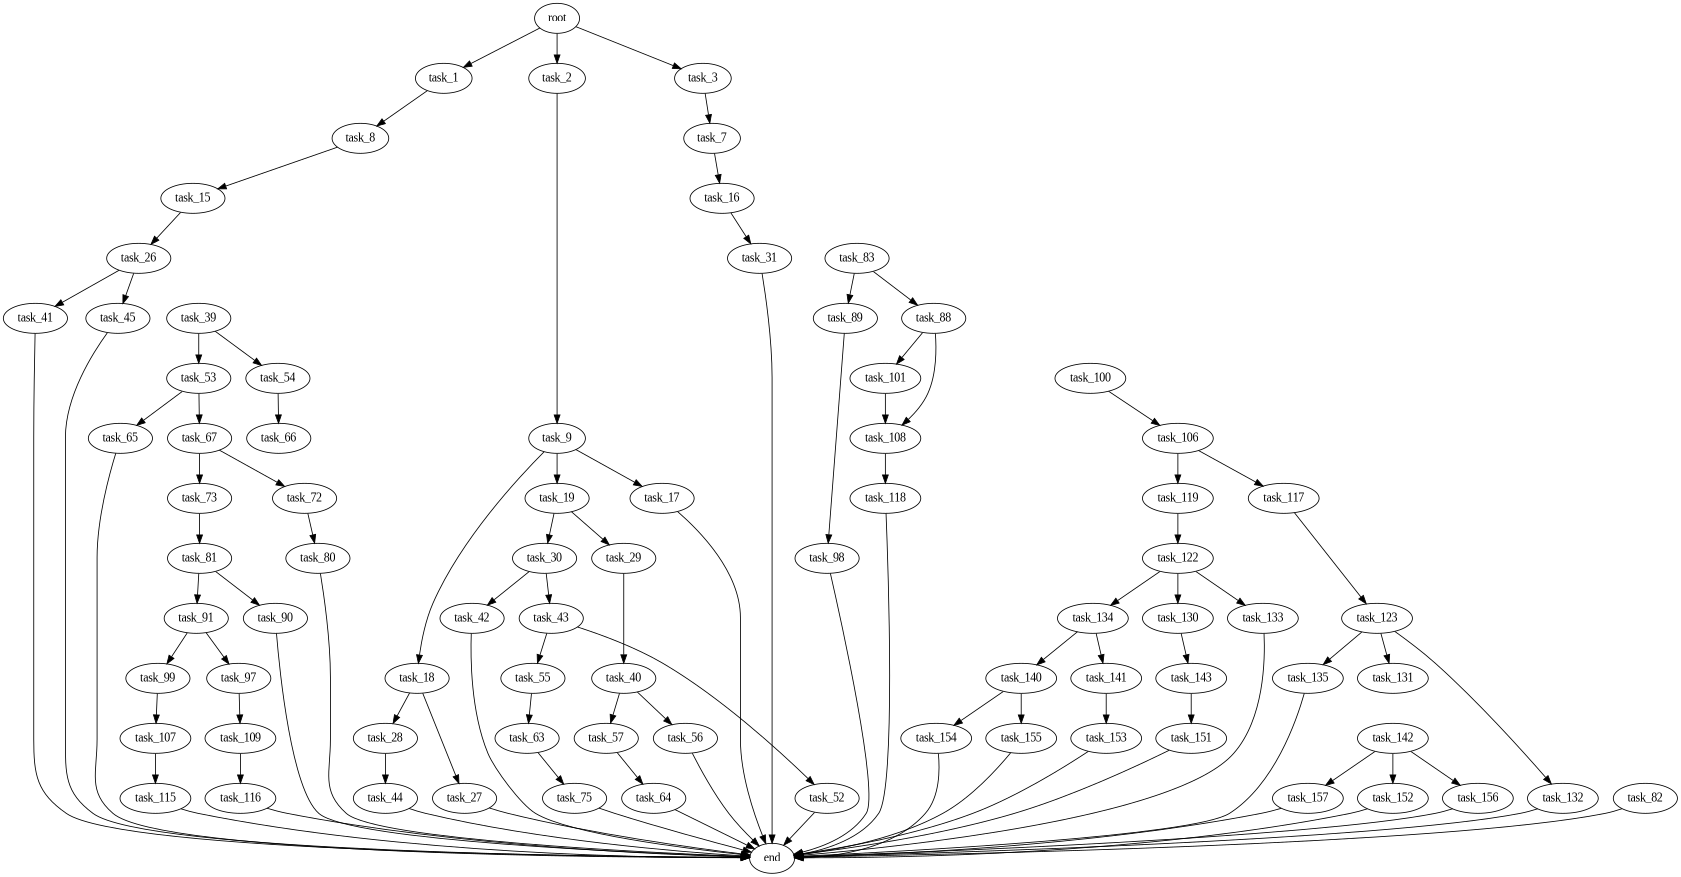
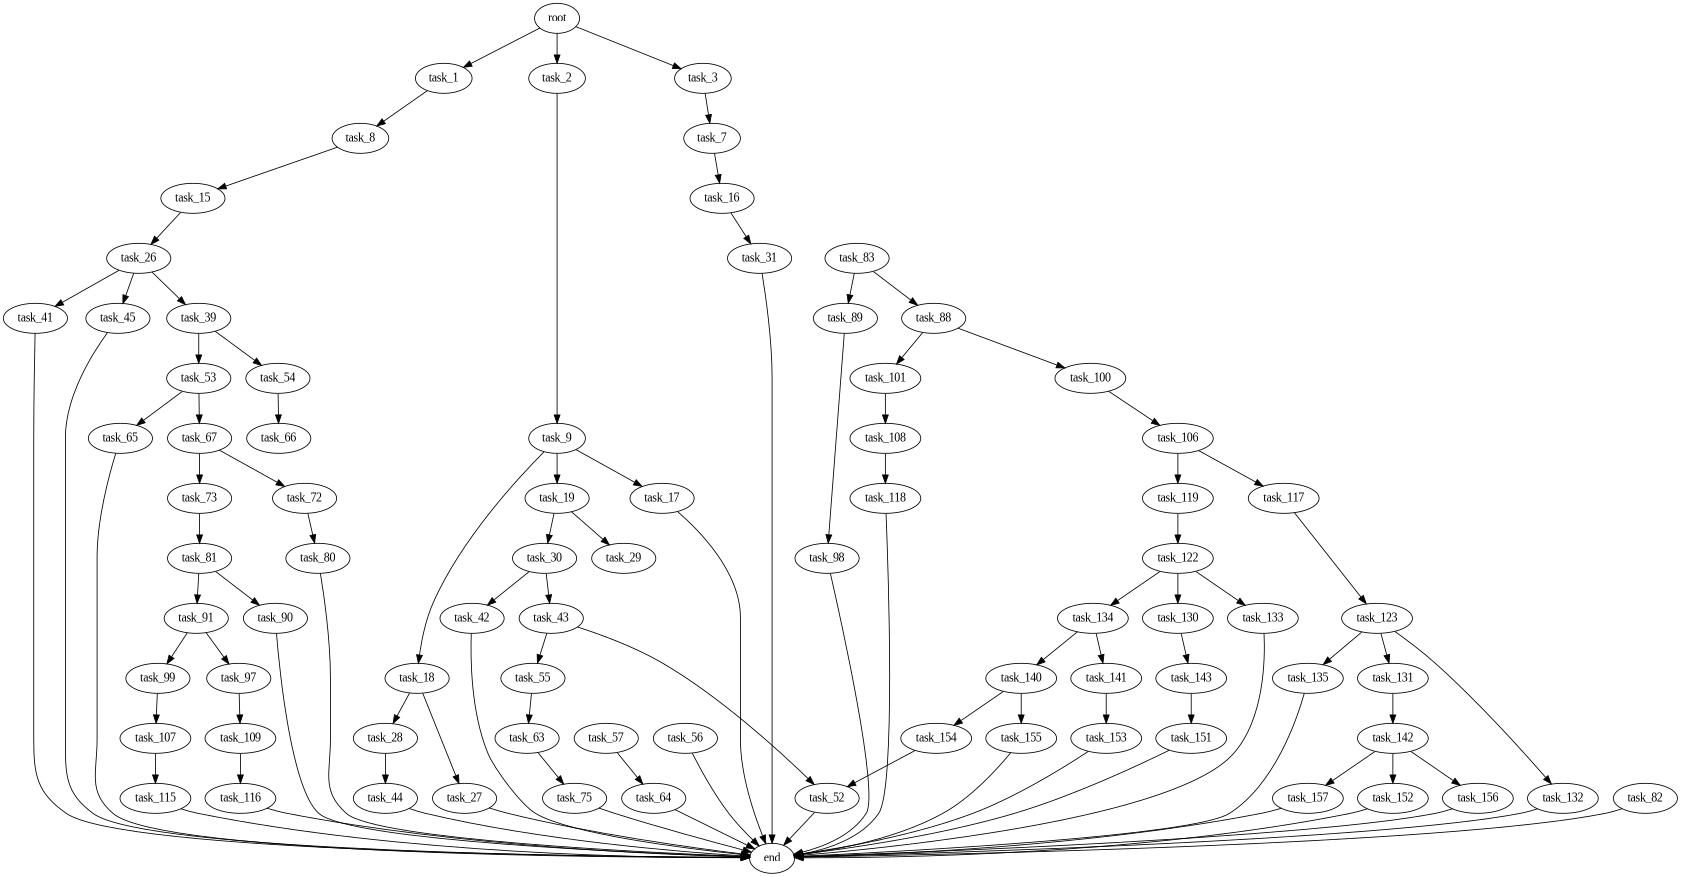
none -> (166, 285)
(932, 380) -> (1008, 347)
(624, 678) -> none
none -> (1393, 704)
(921, 817) -> (882, 768)
